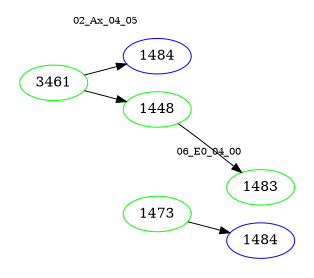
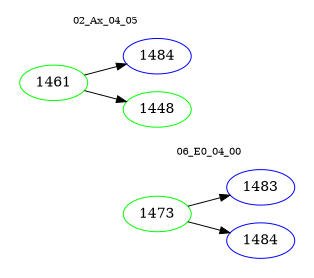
(54, 83) -> (54, 83)
(212, 149) -> (204, 202)
(261, 187) -> (261, 187)
